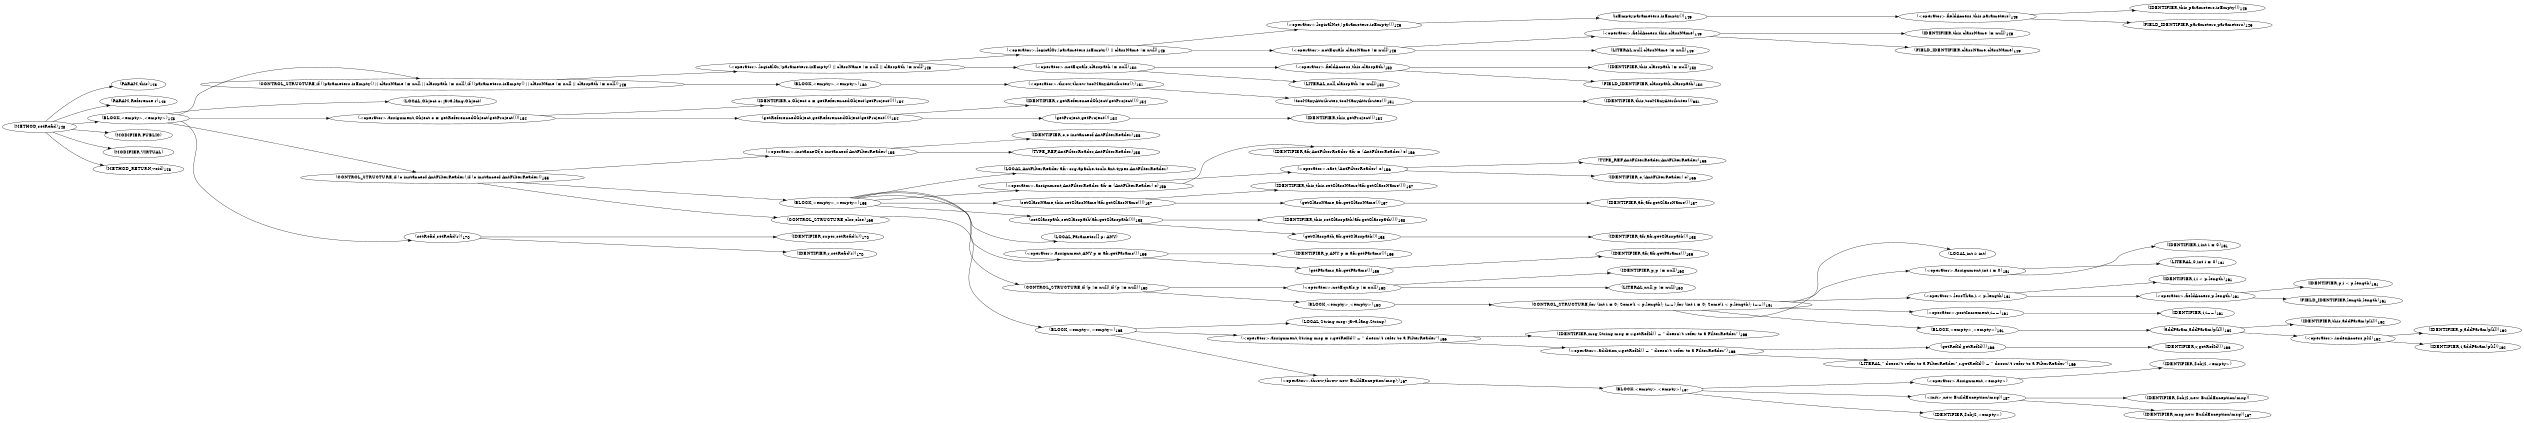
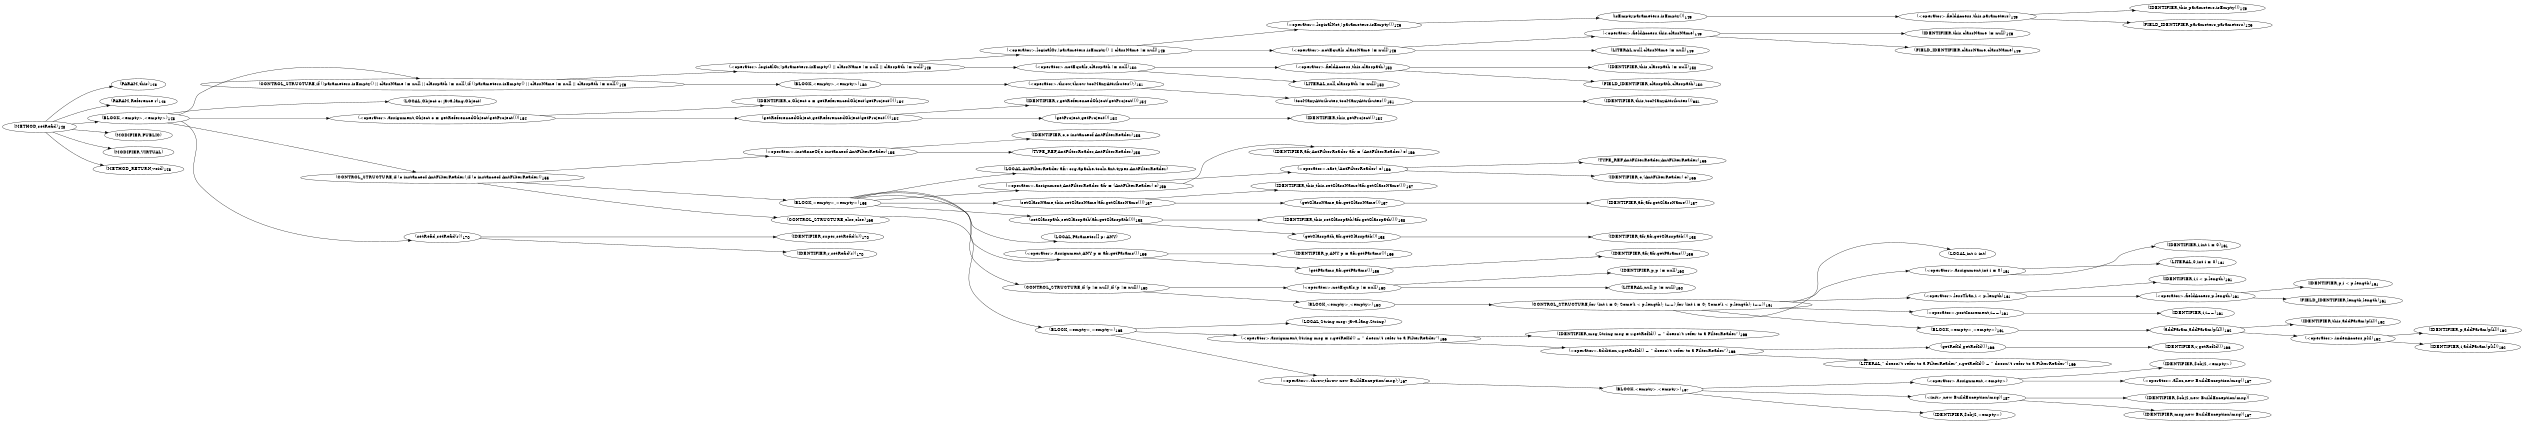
none -> (2197, 381)
